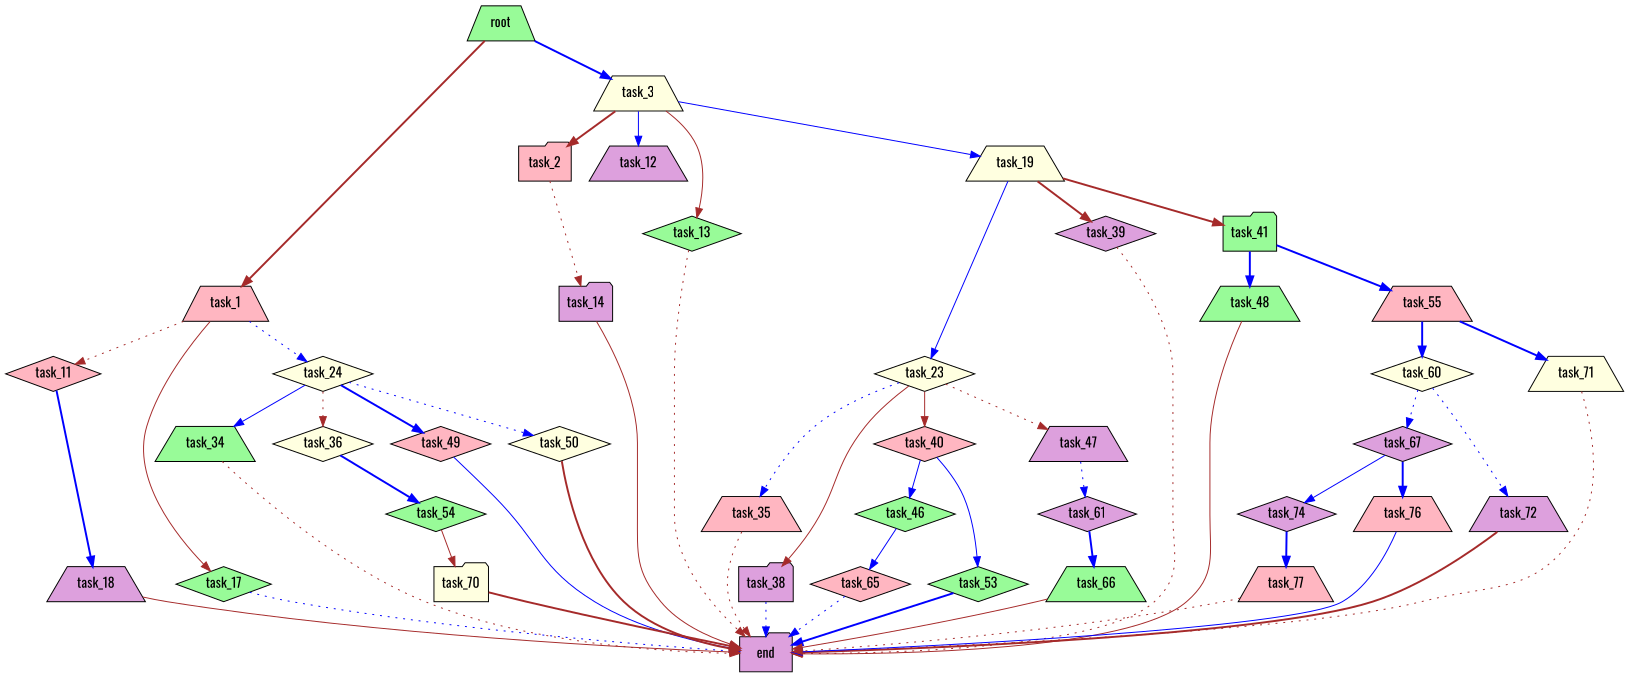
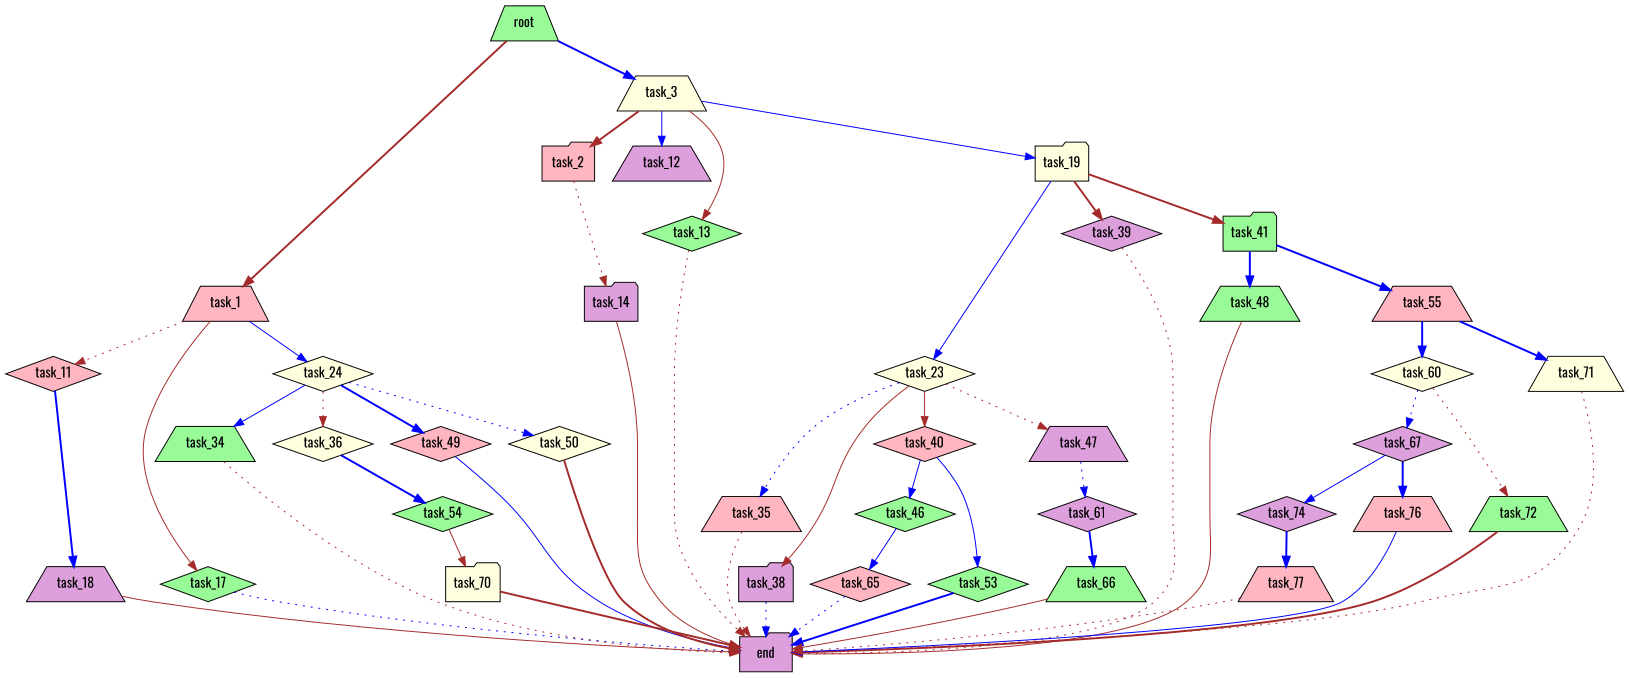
(1015, 164) -> (1062, 164)
(274, 339) -> (274, 339)
(1469, 437) -> (1469, 437)
(1519, 514) -> (1519, 514)
